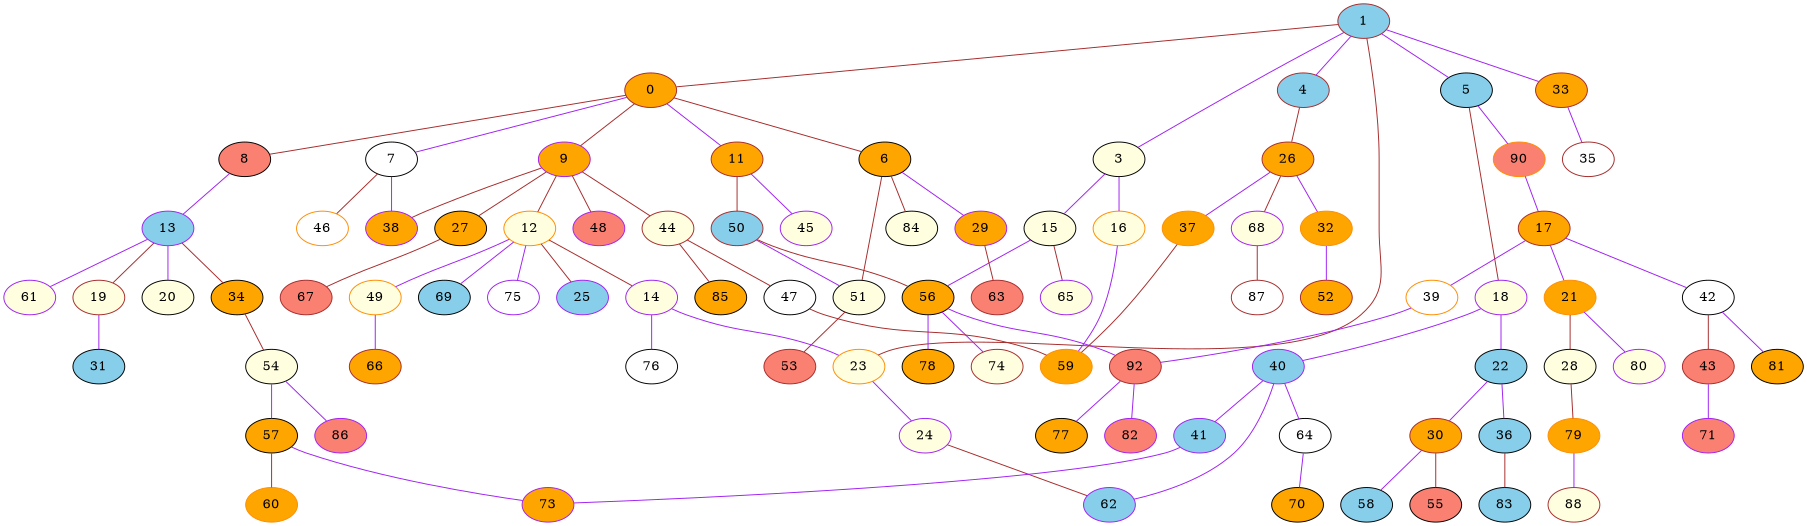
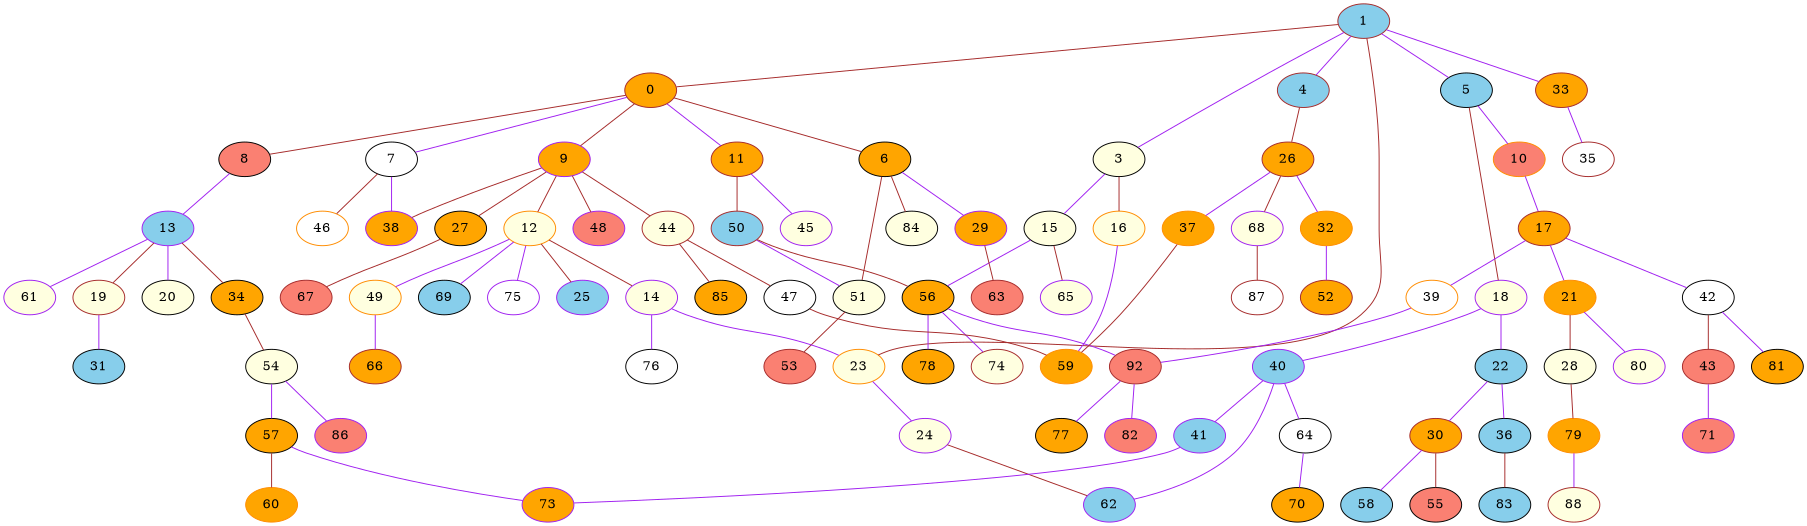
(1519, 159) -> (1519, 159)
(1119, 194) -> (1119, 194)
